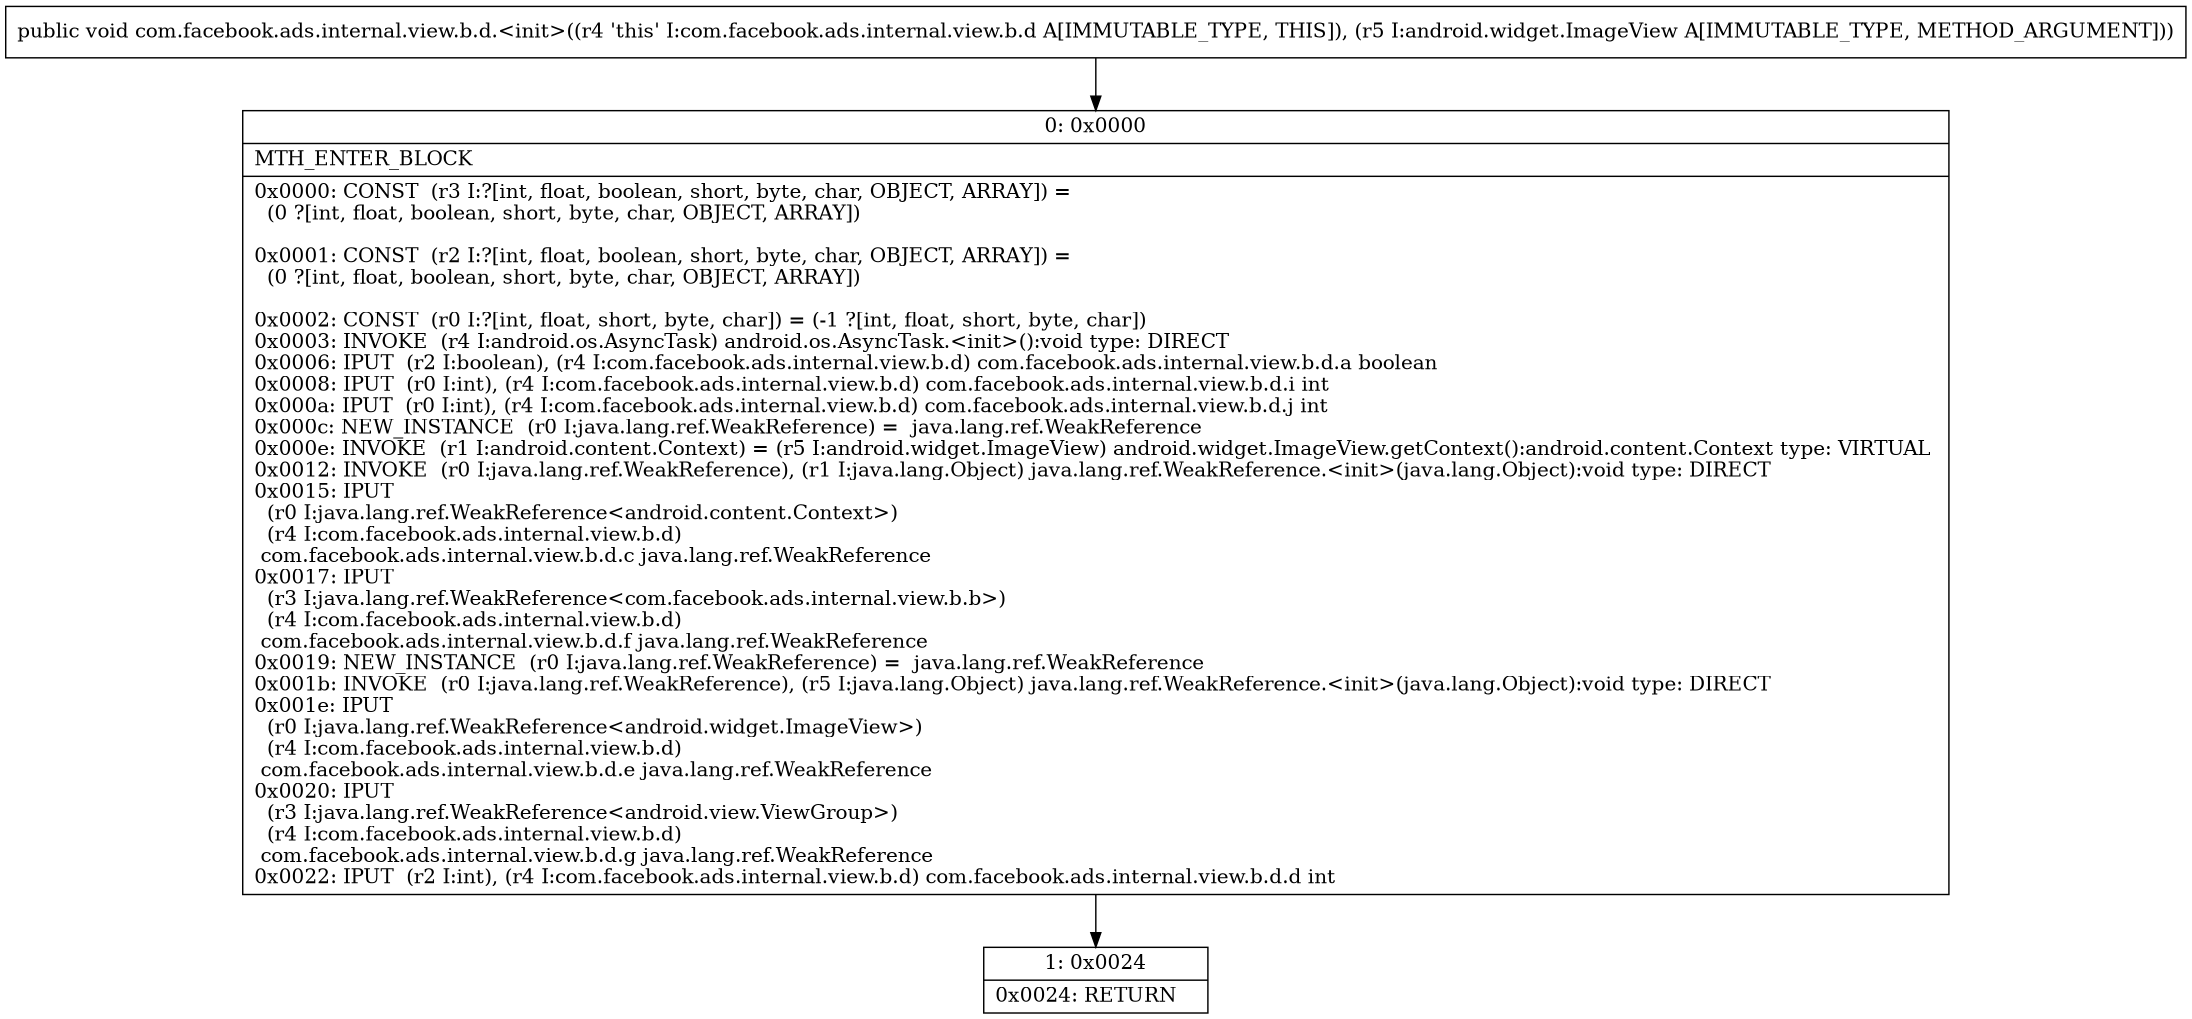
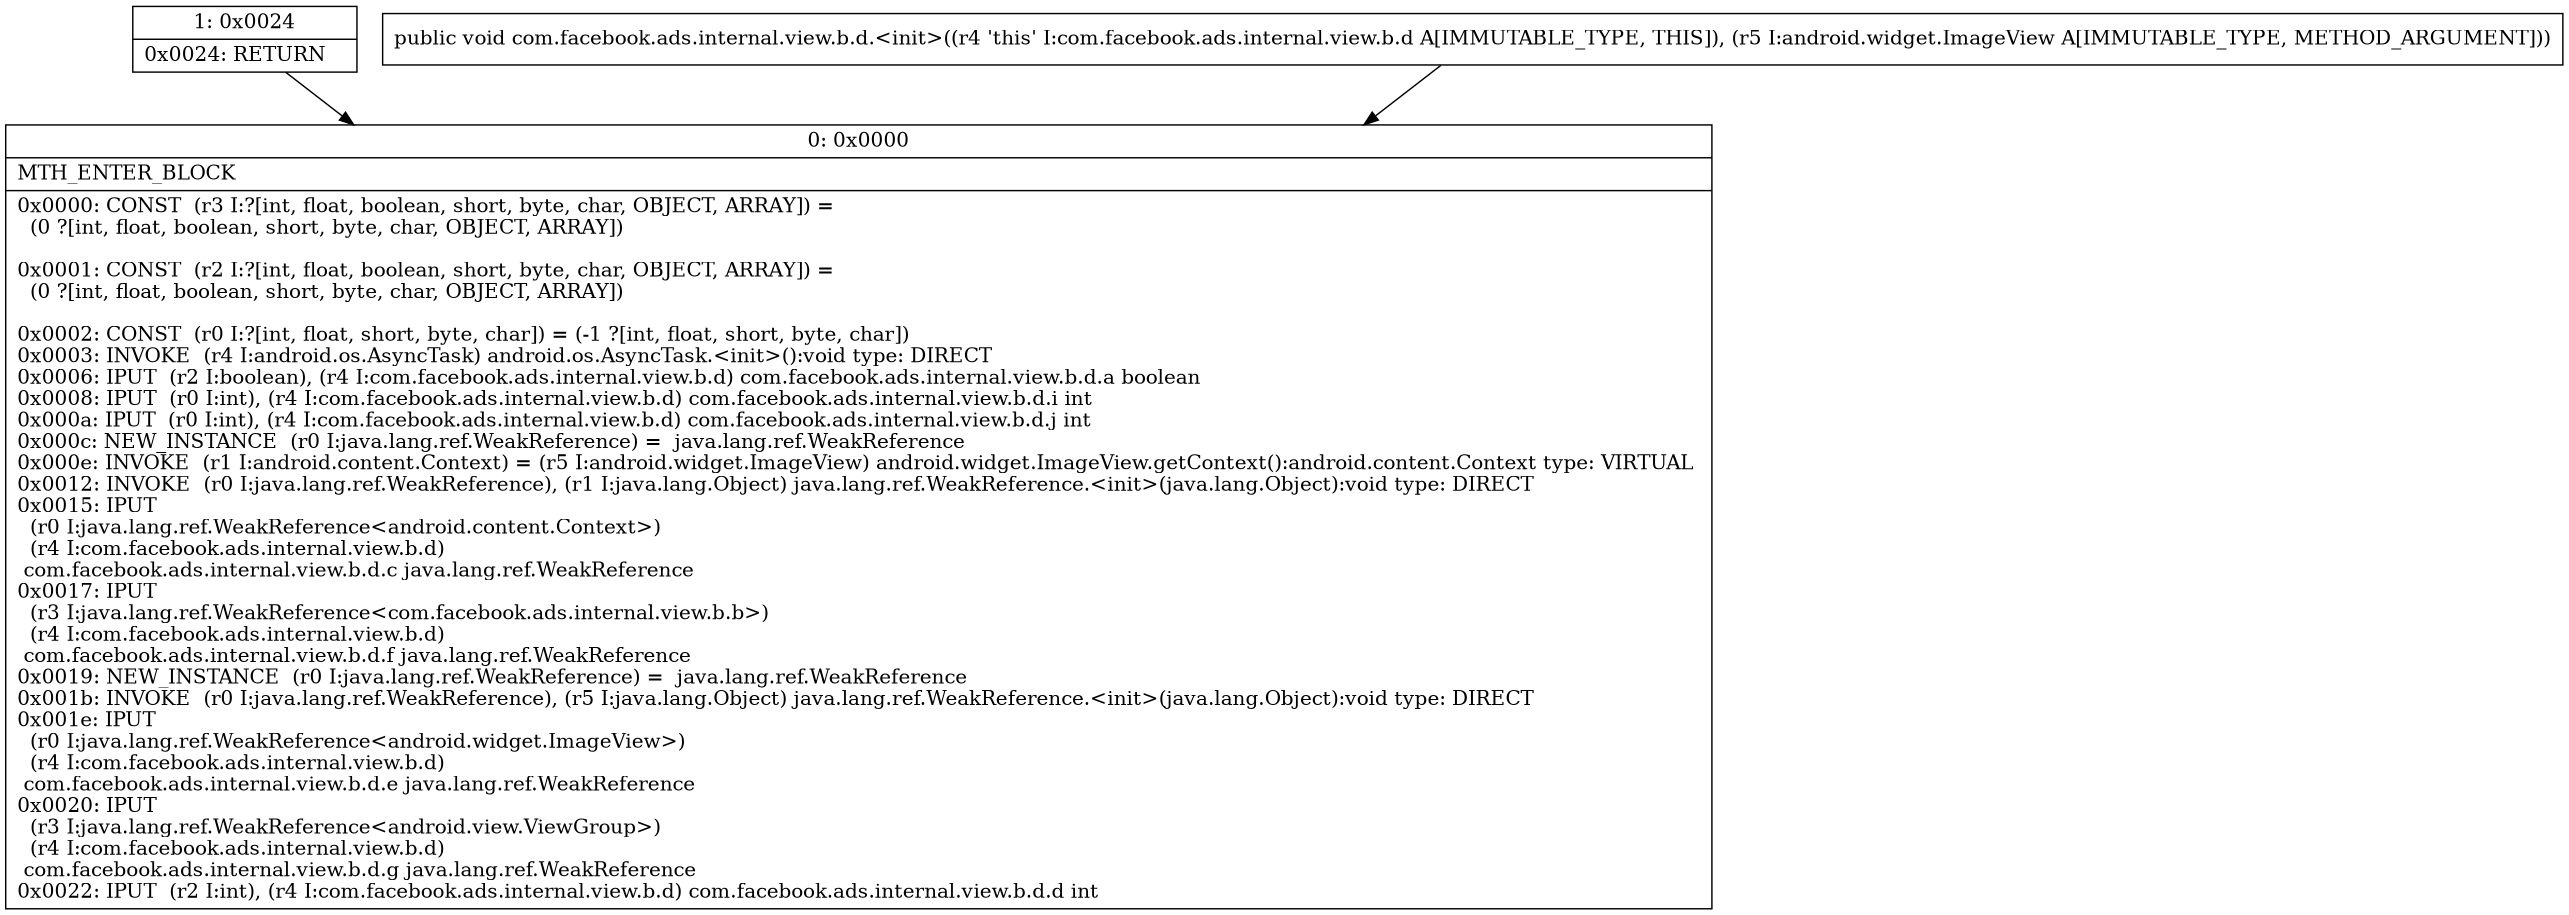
(1096, 914) -> (314, 94)
